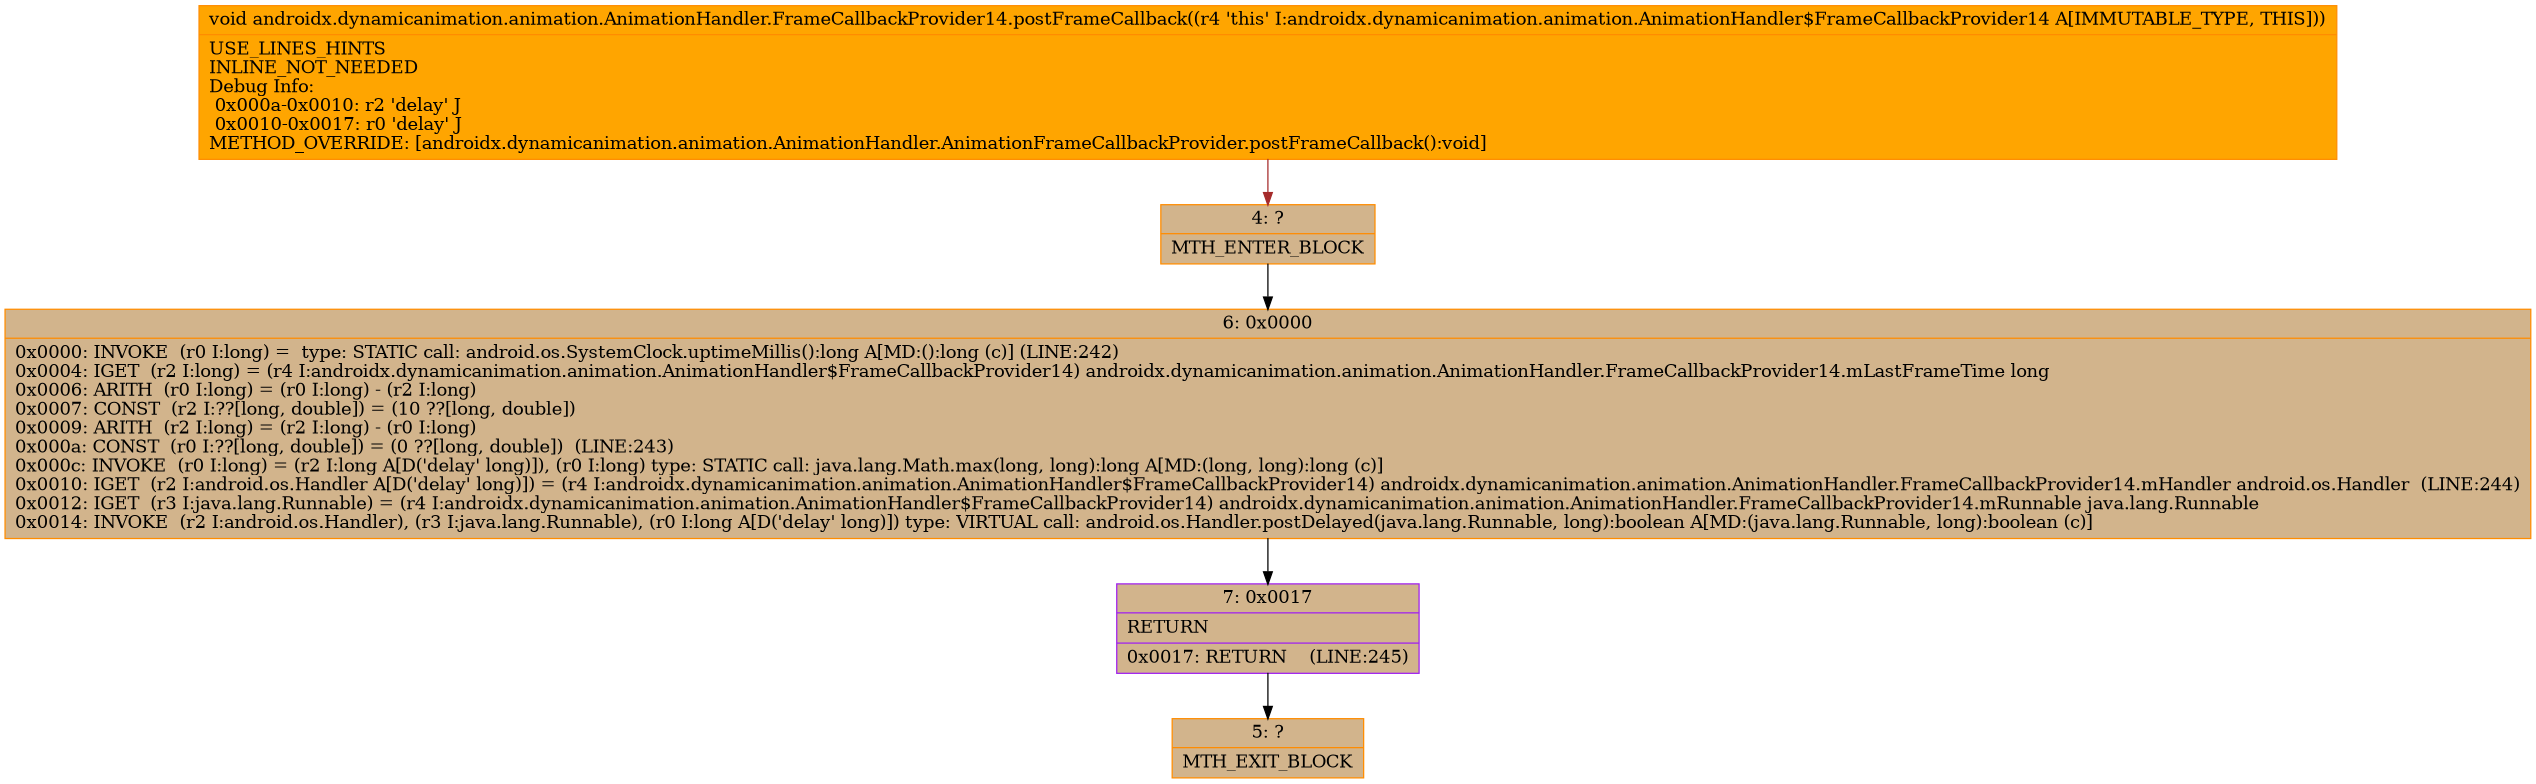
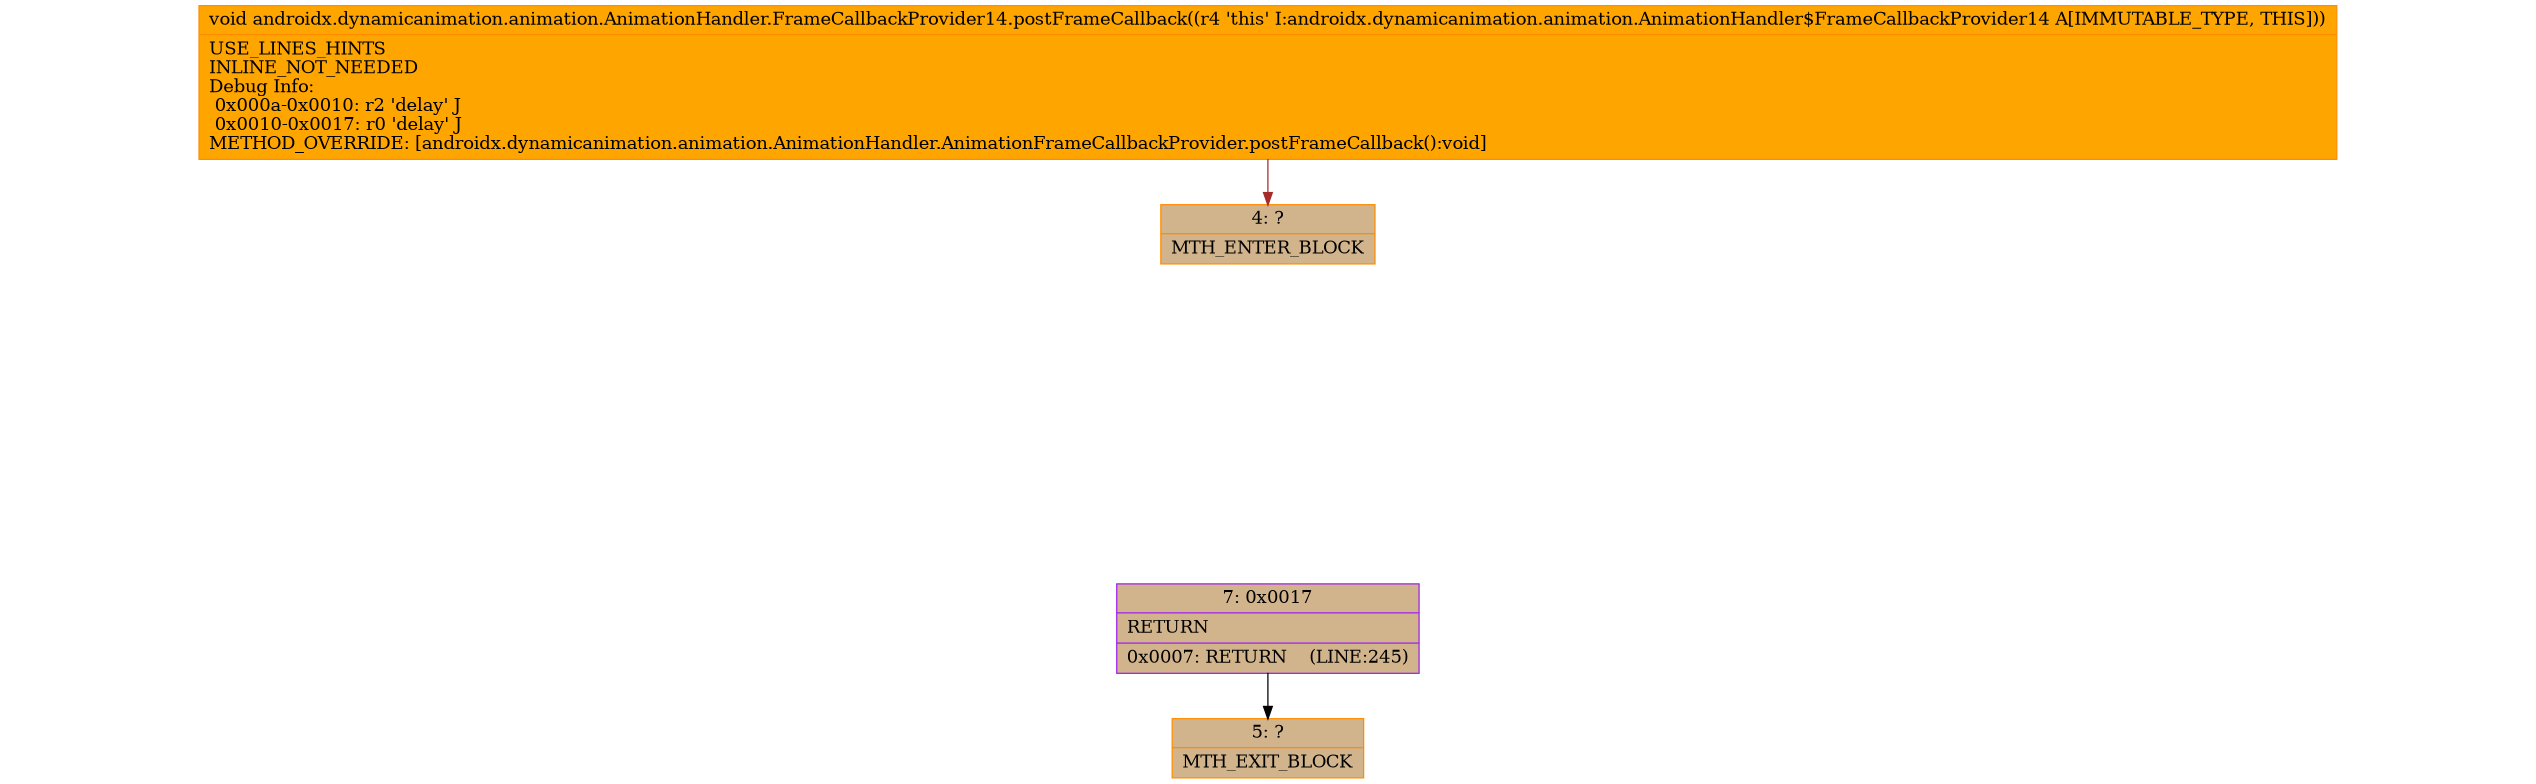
(1268, 424) -> none
(1268, 658) -> (1268, 658)
